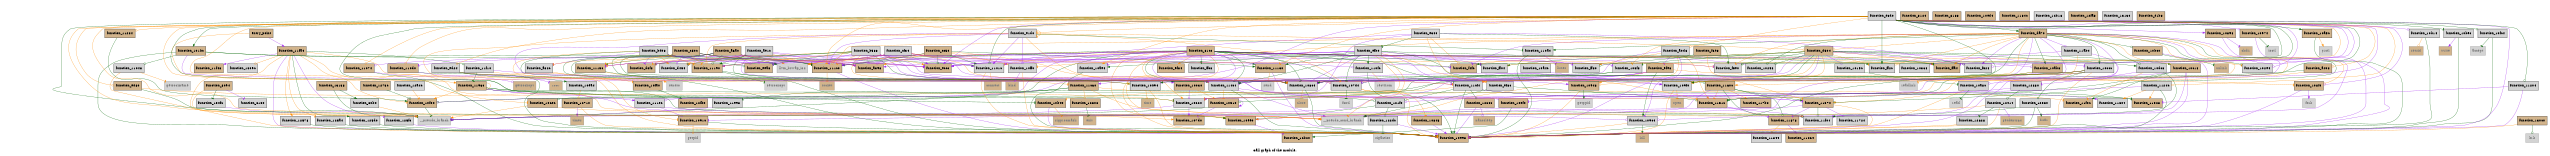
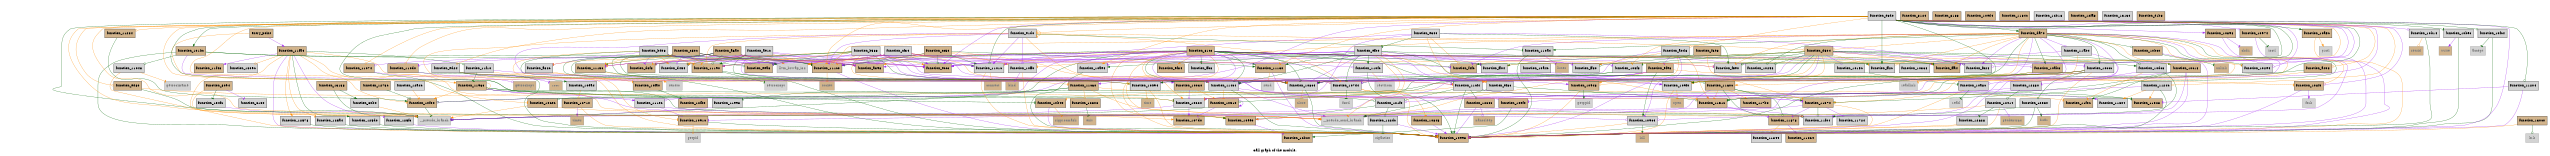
(2009, 131) -> (2009, 131)
